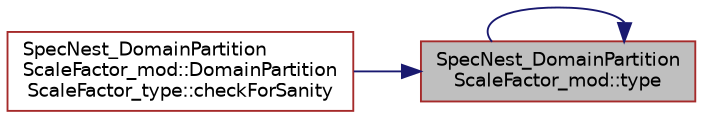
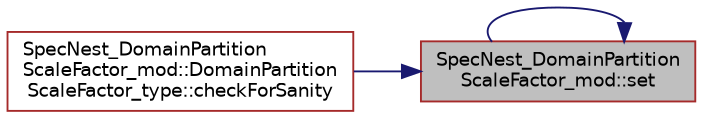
(558, 71) -> (558, 71)
